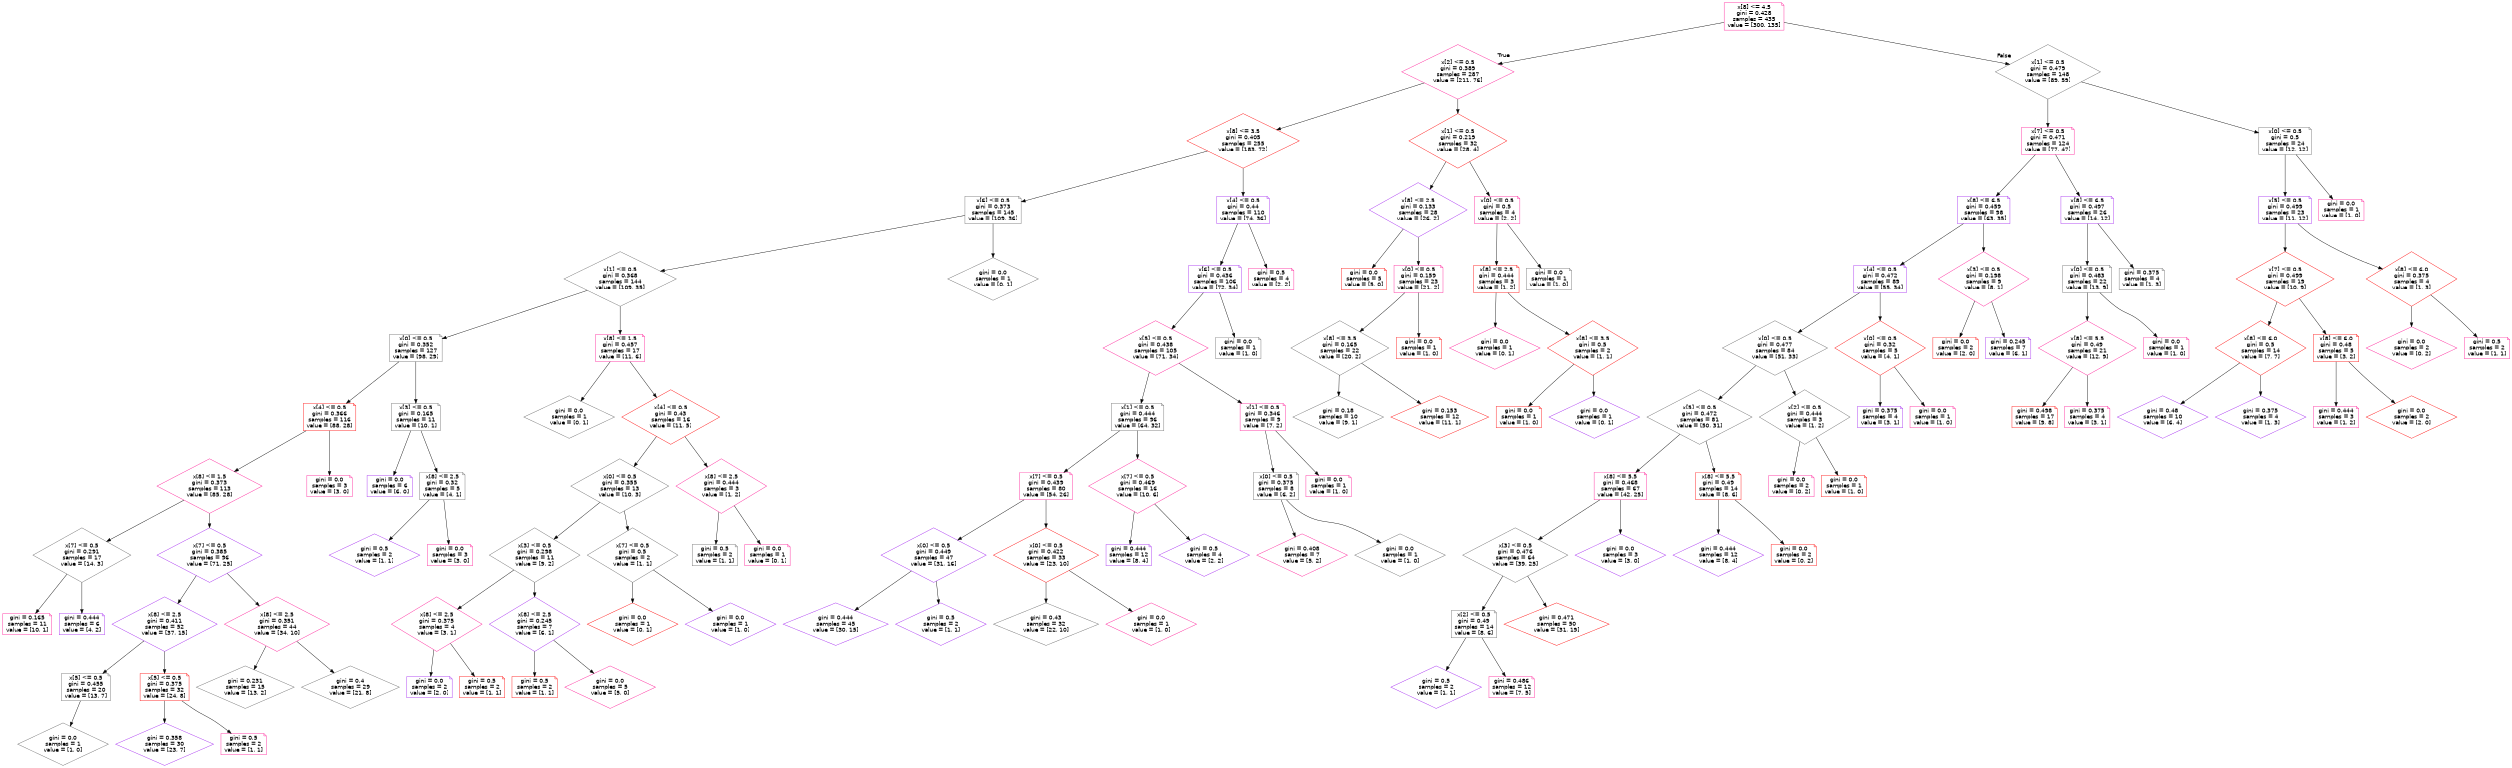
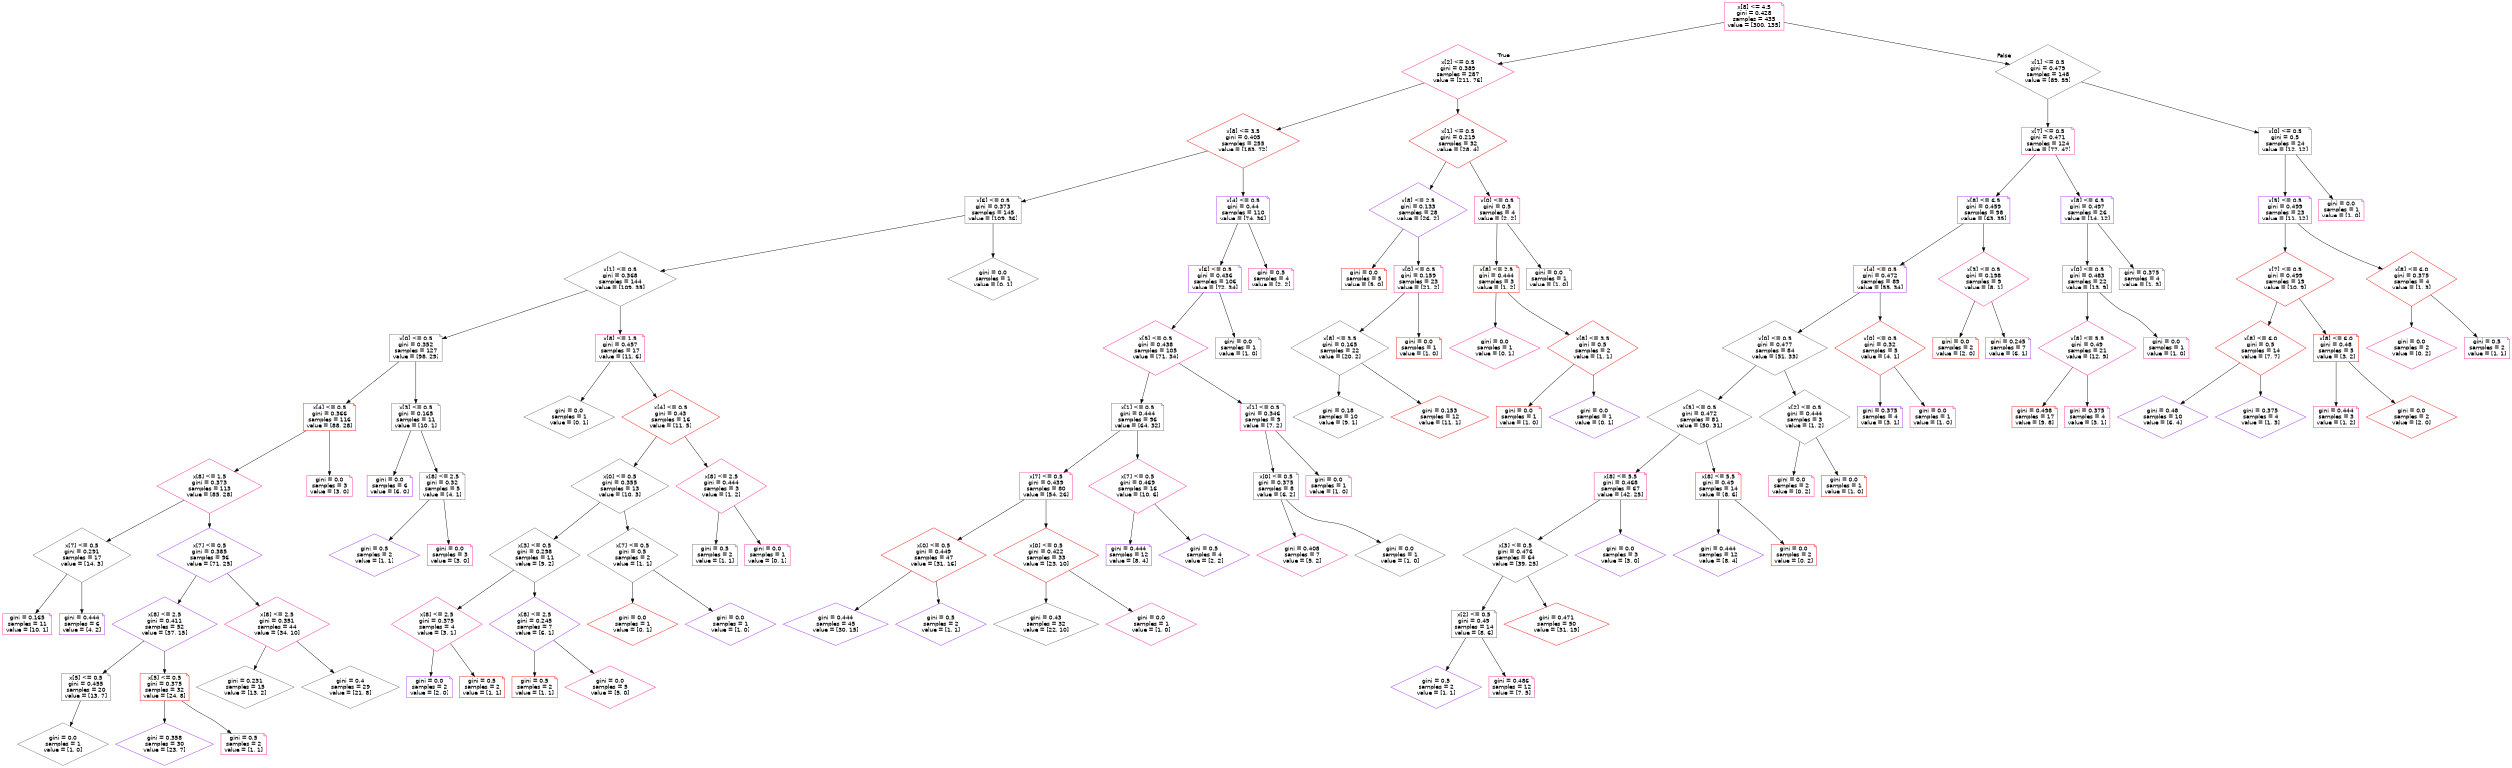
(934, 555) -> (934, 555)
